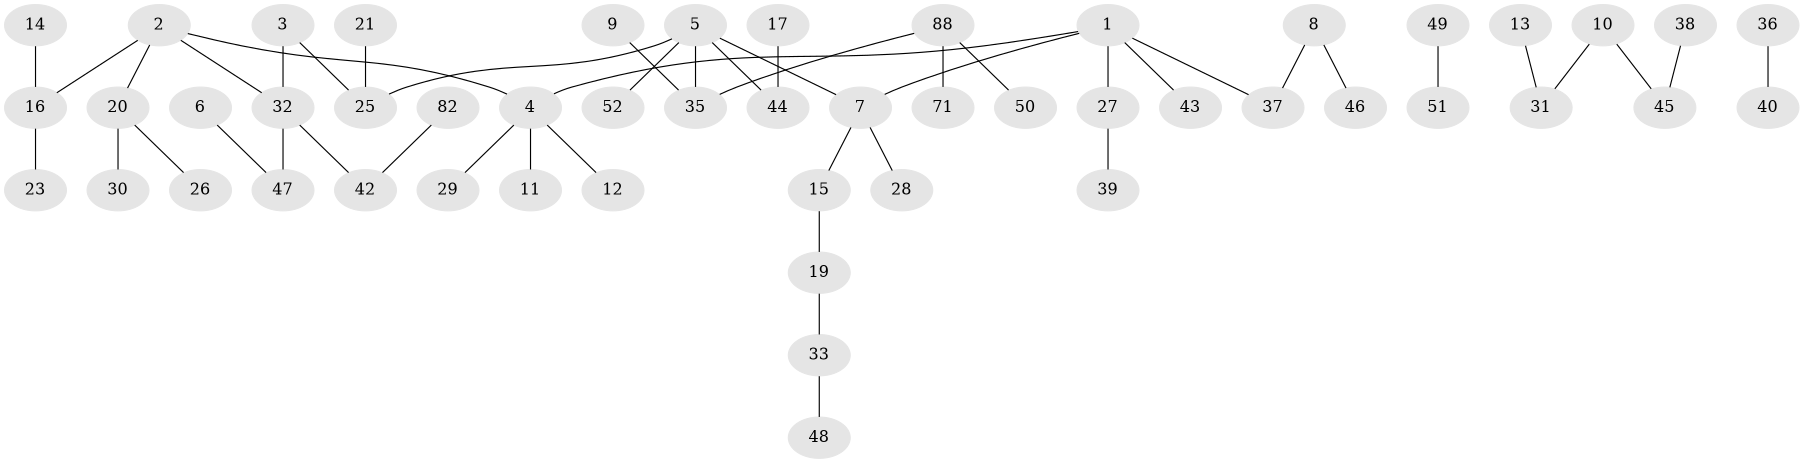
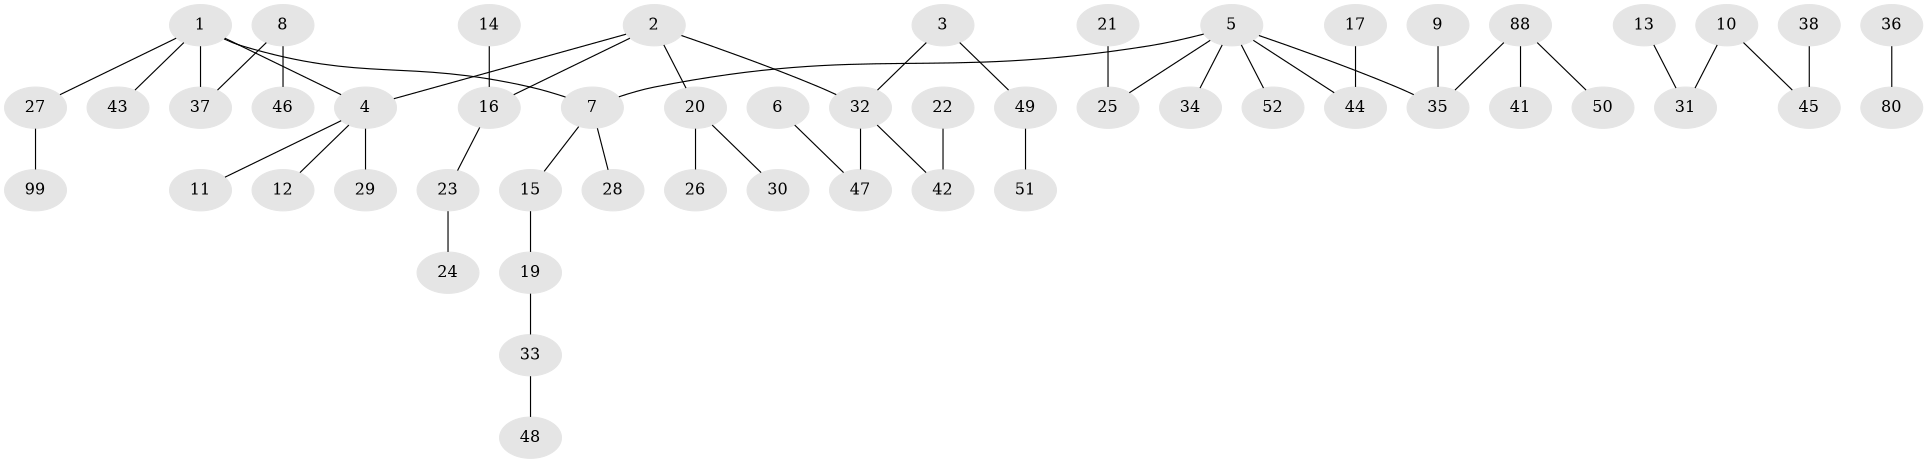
(324, 66) -> (987, 69)
(448, 108) -> (943, 108)
(943, 108) -> (1521, 108)
none -> (1191, 108)
(1768, 108) -> (1892, 108)
(1108, 190) -> (36, 190)
none -> (448, 273)
